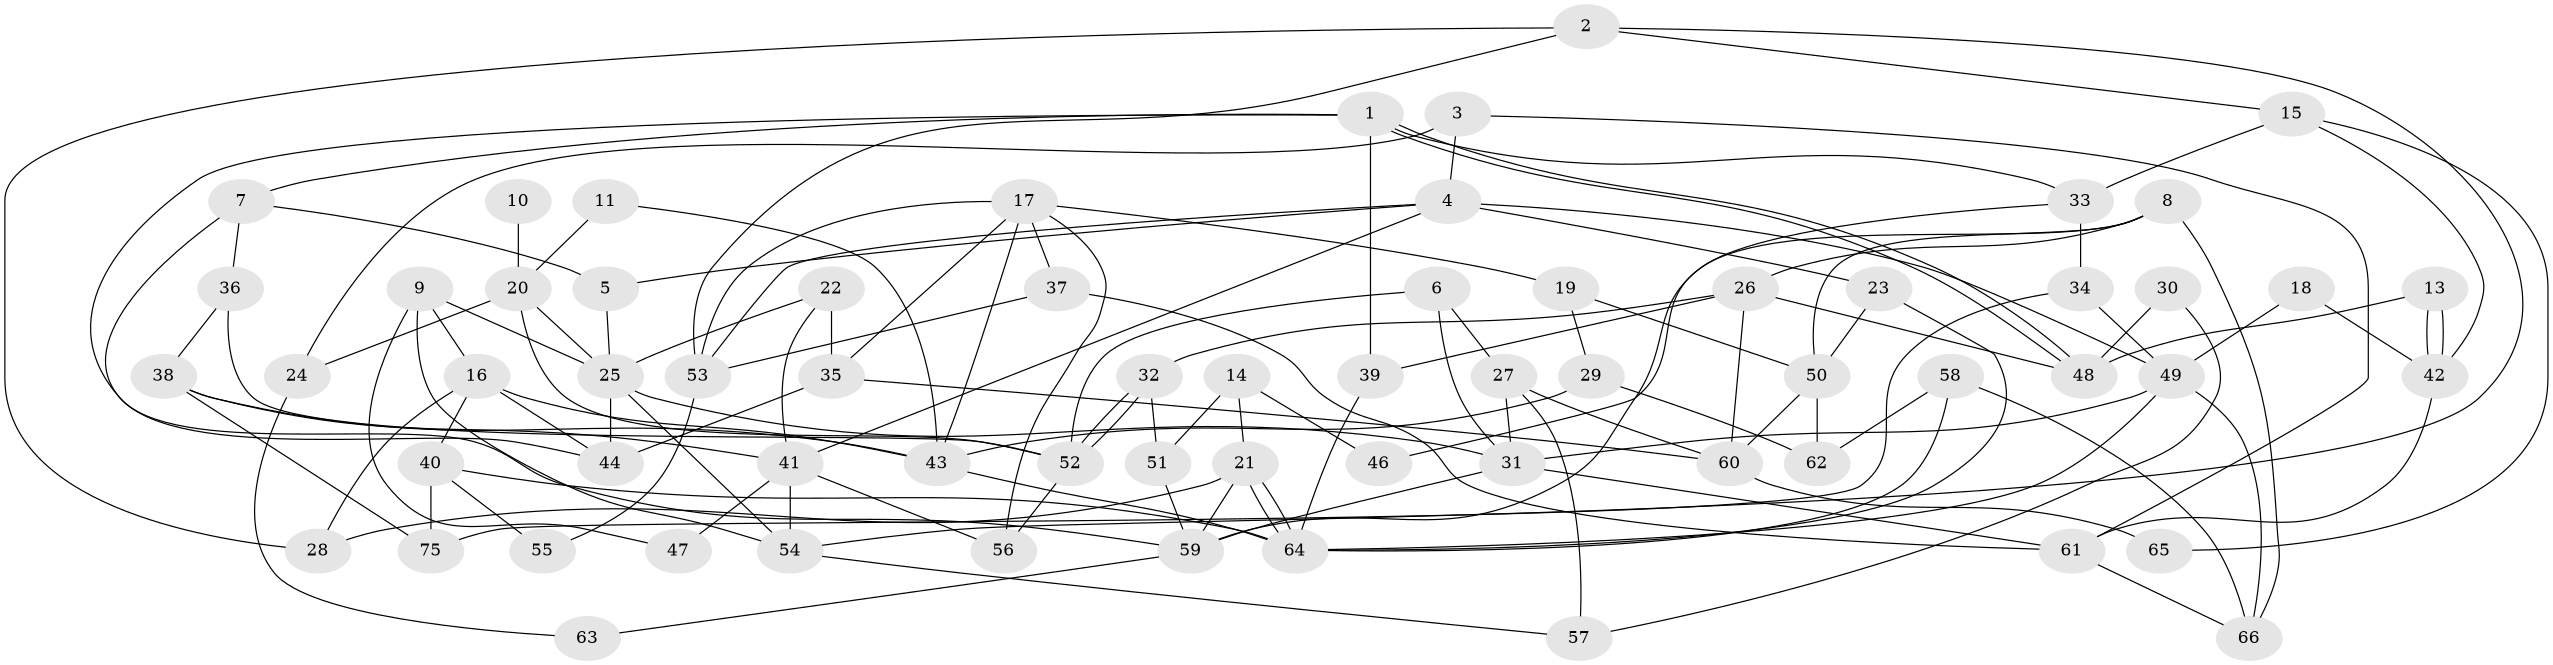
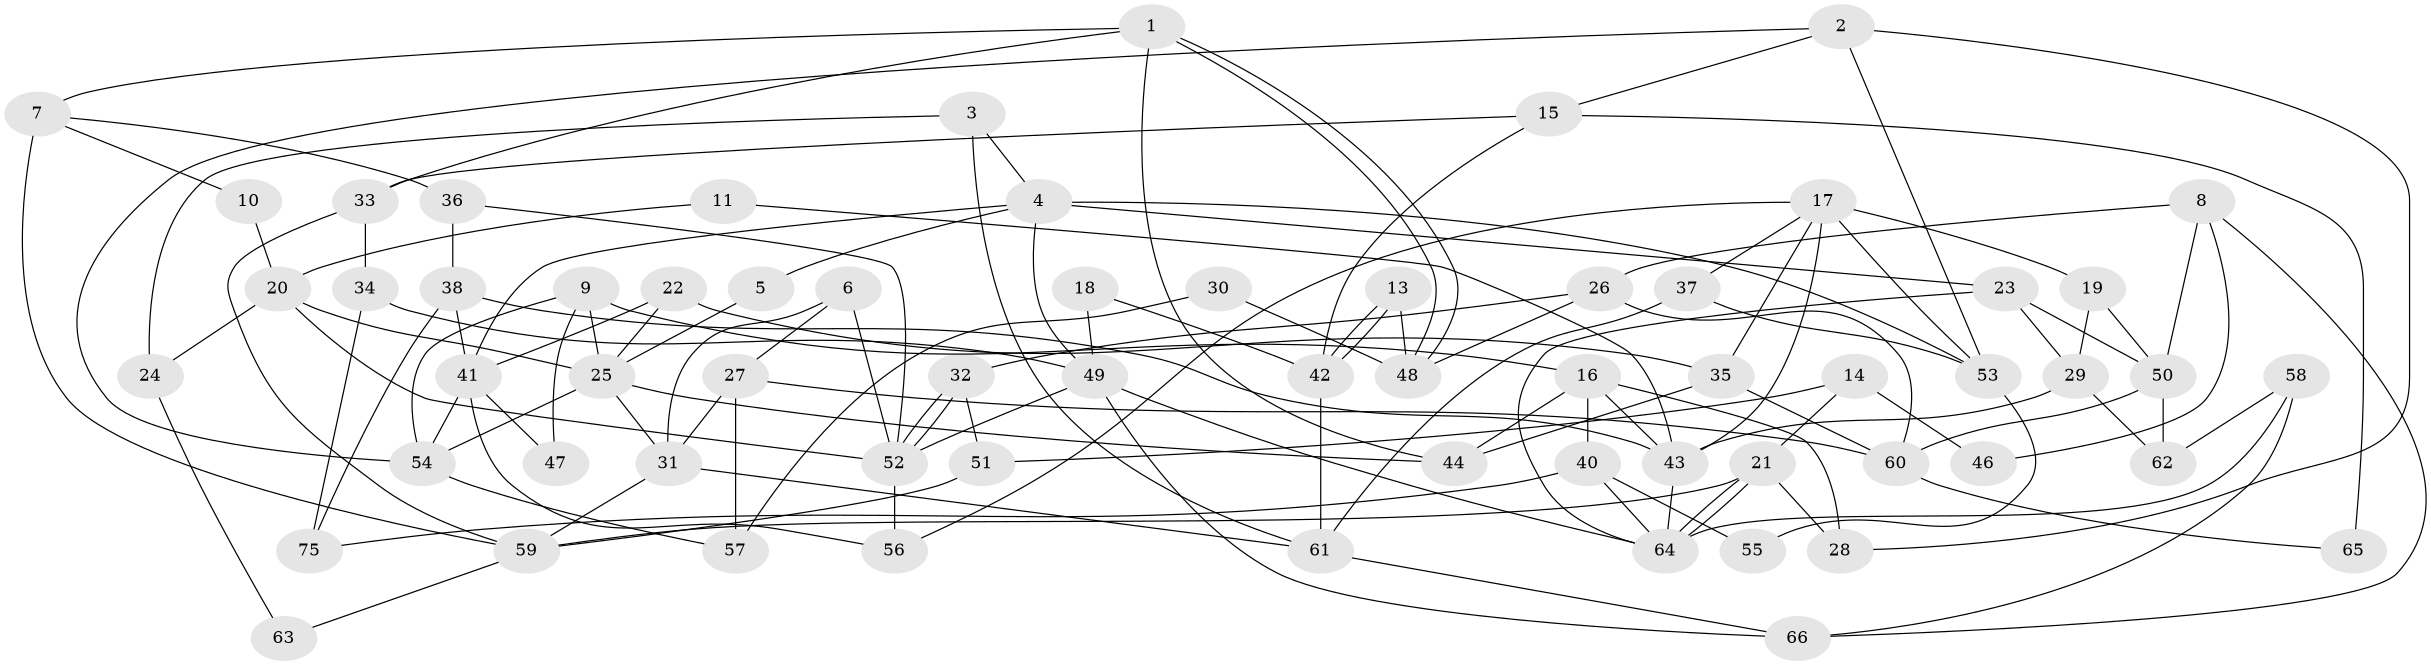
(429, 233) -> (143, 158)
none -> (2041, 333)
(1370, 376) -> none
(1847, 433) -> (993, 418)
